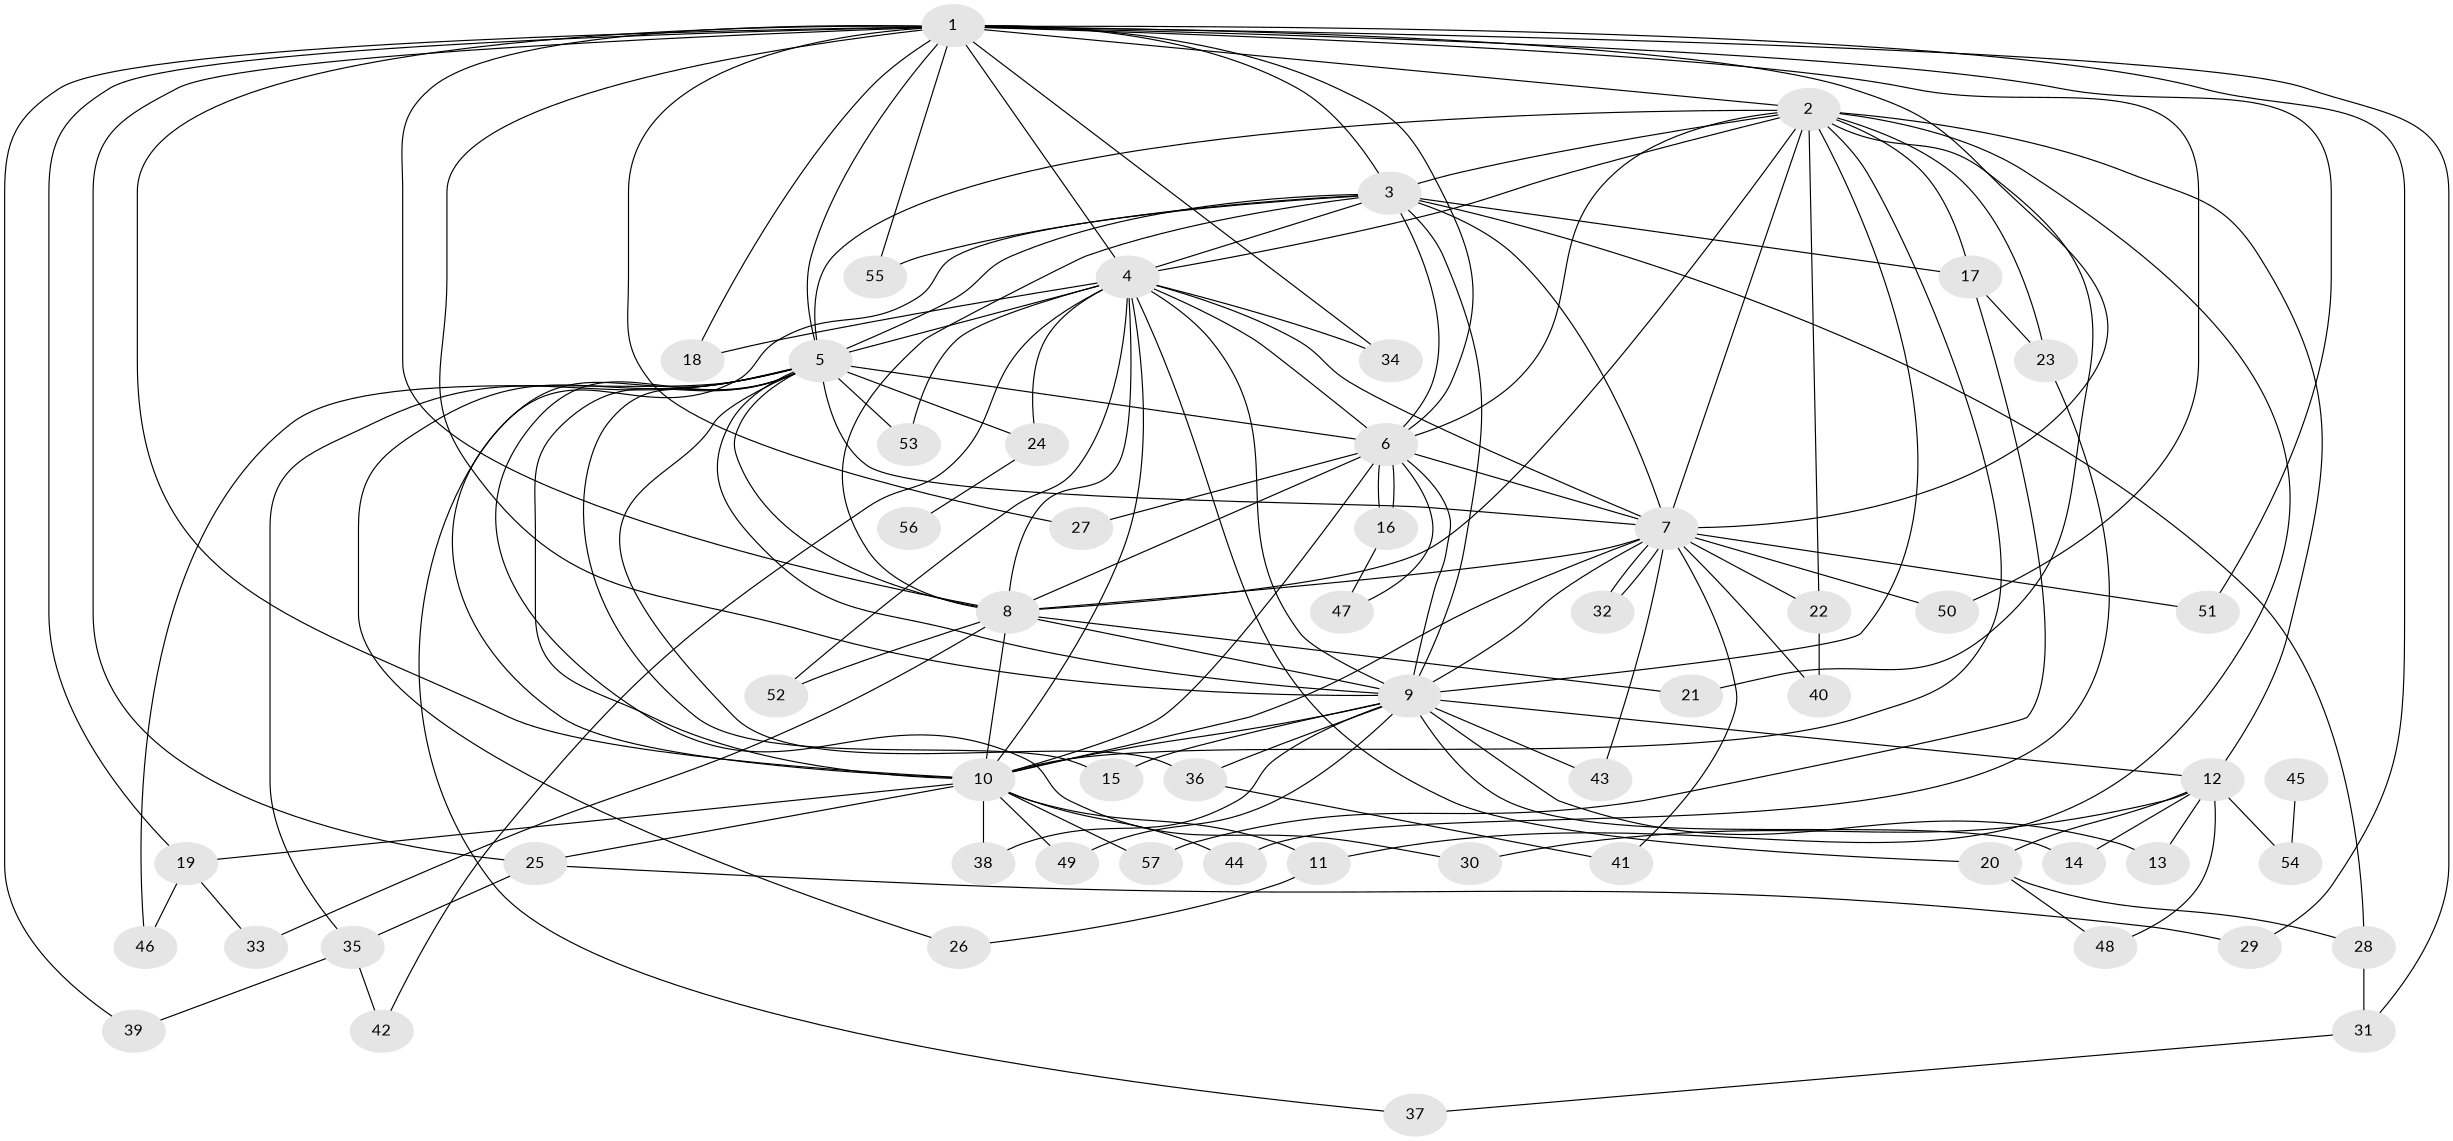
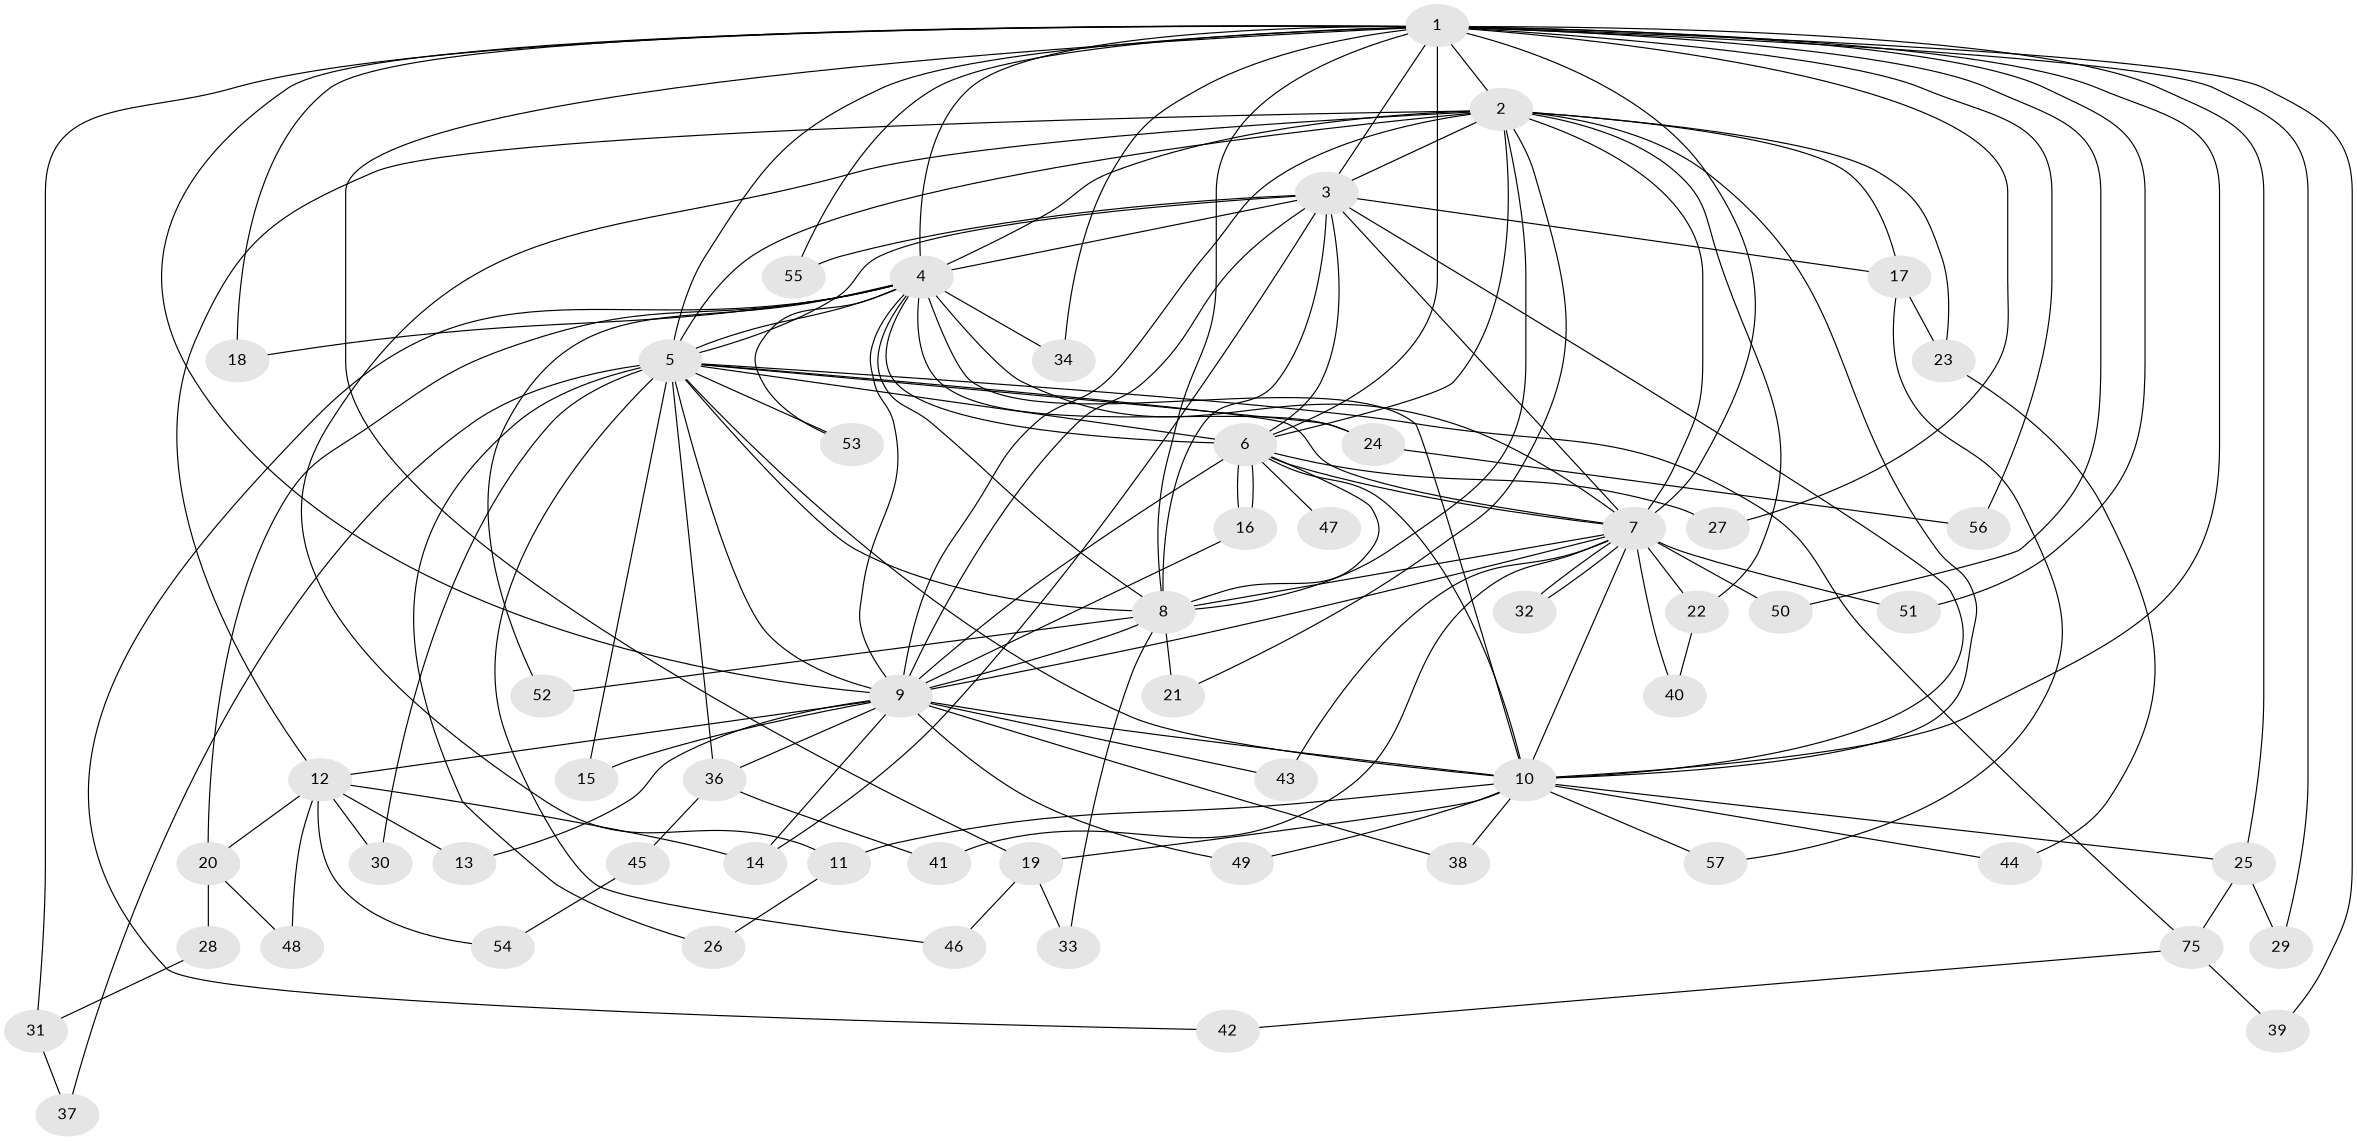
none -> (1945, 97)
(2021, 425) -> (1064, 574)
(1369, 562) -> (1066, 616)
(996, 696) -> none
none -> (676, 822)
(353, 947) -> (2192, 947)
